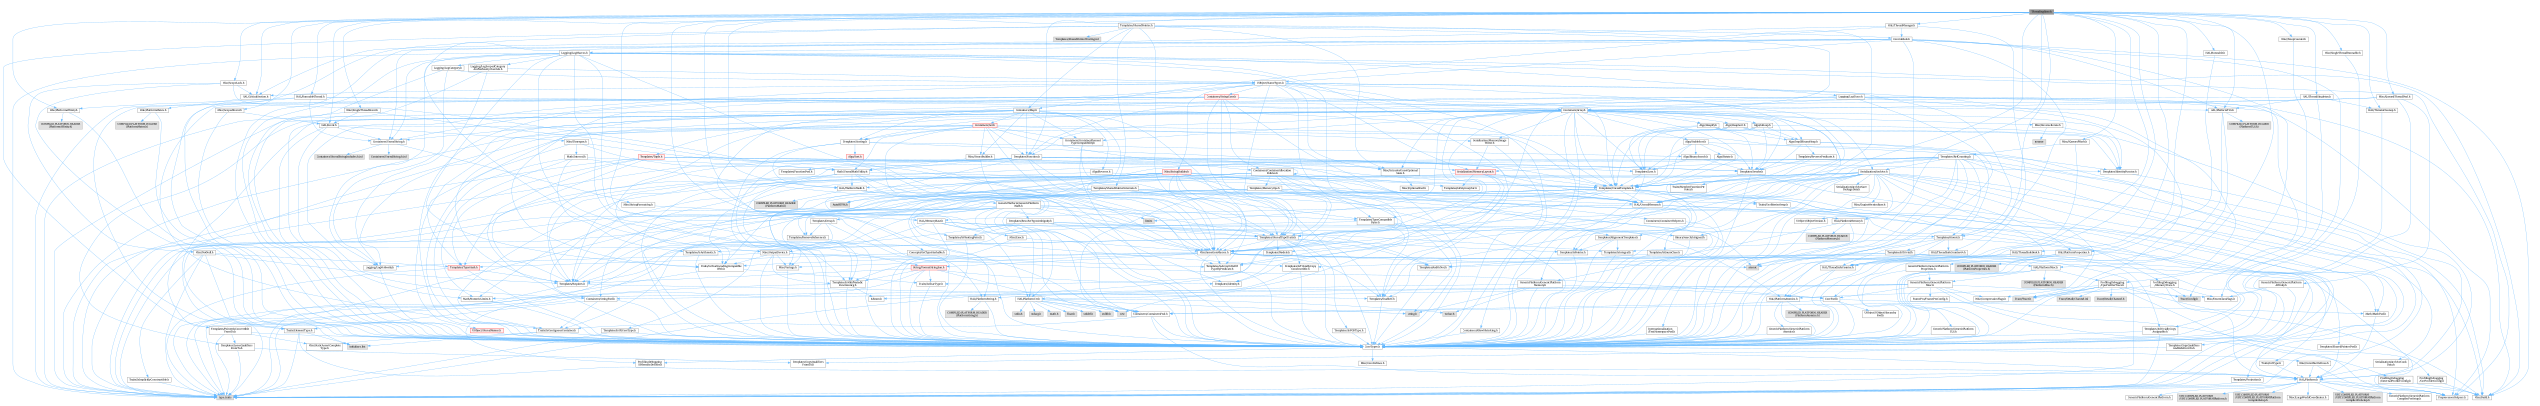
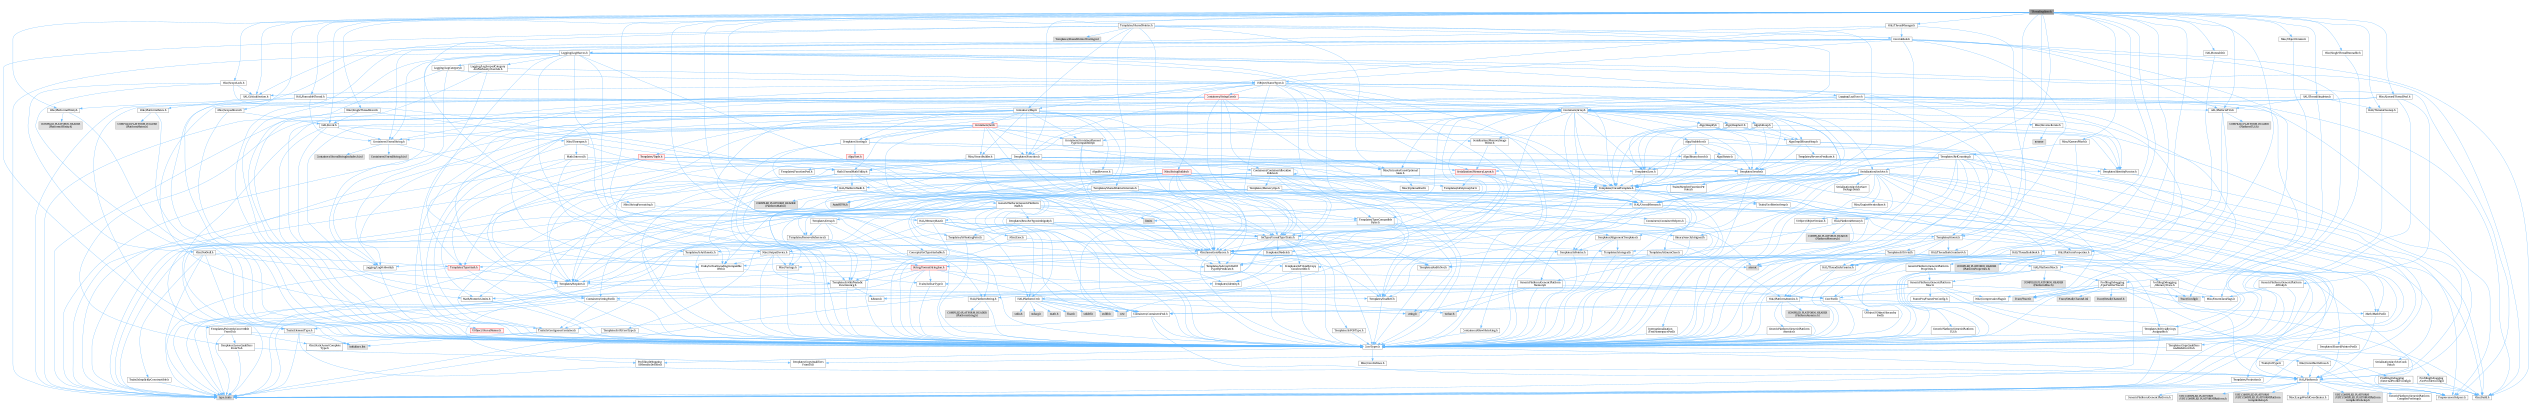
(2294, 39) -> (2294, 39)
(1278, 238) -> (1278, 238)
